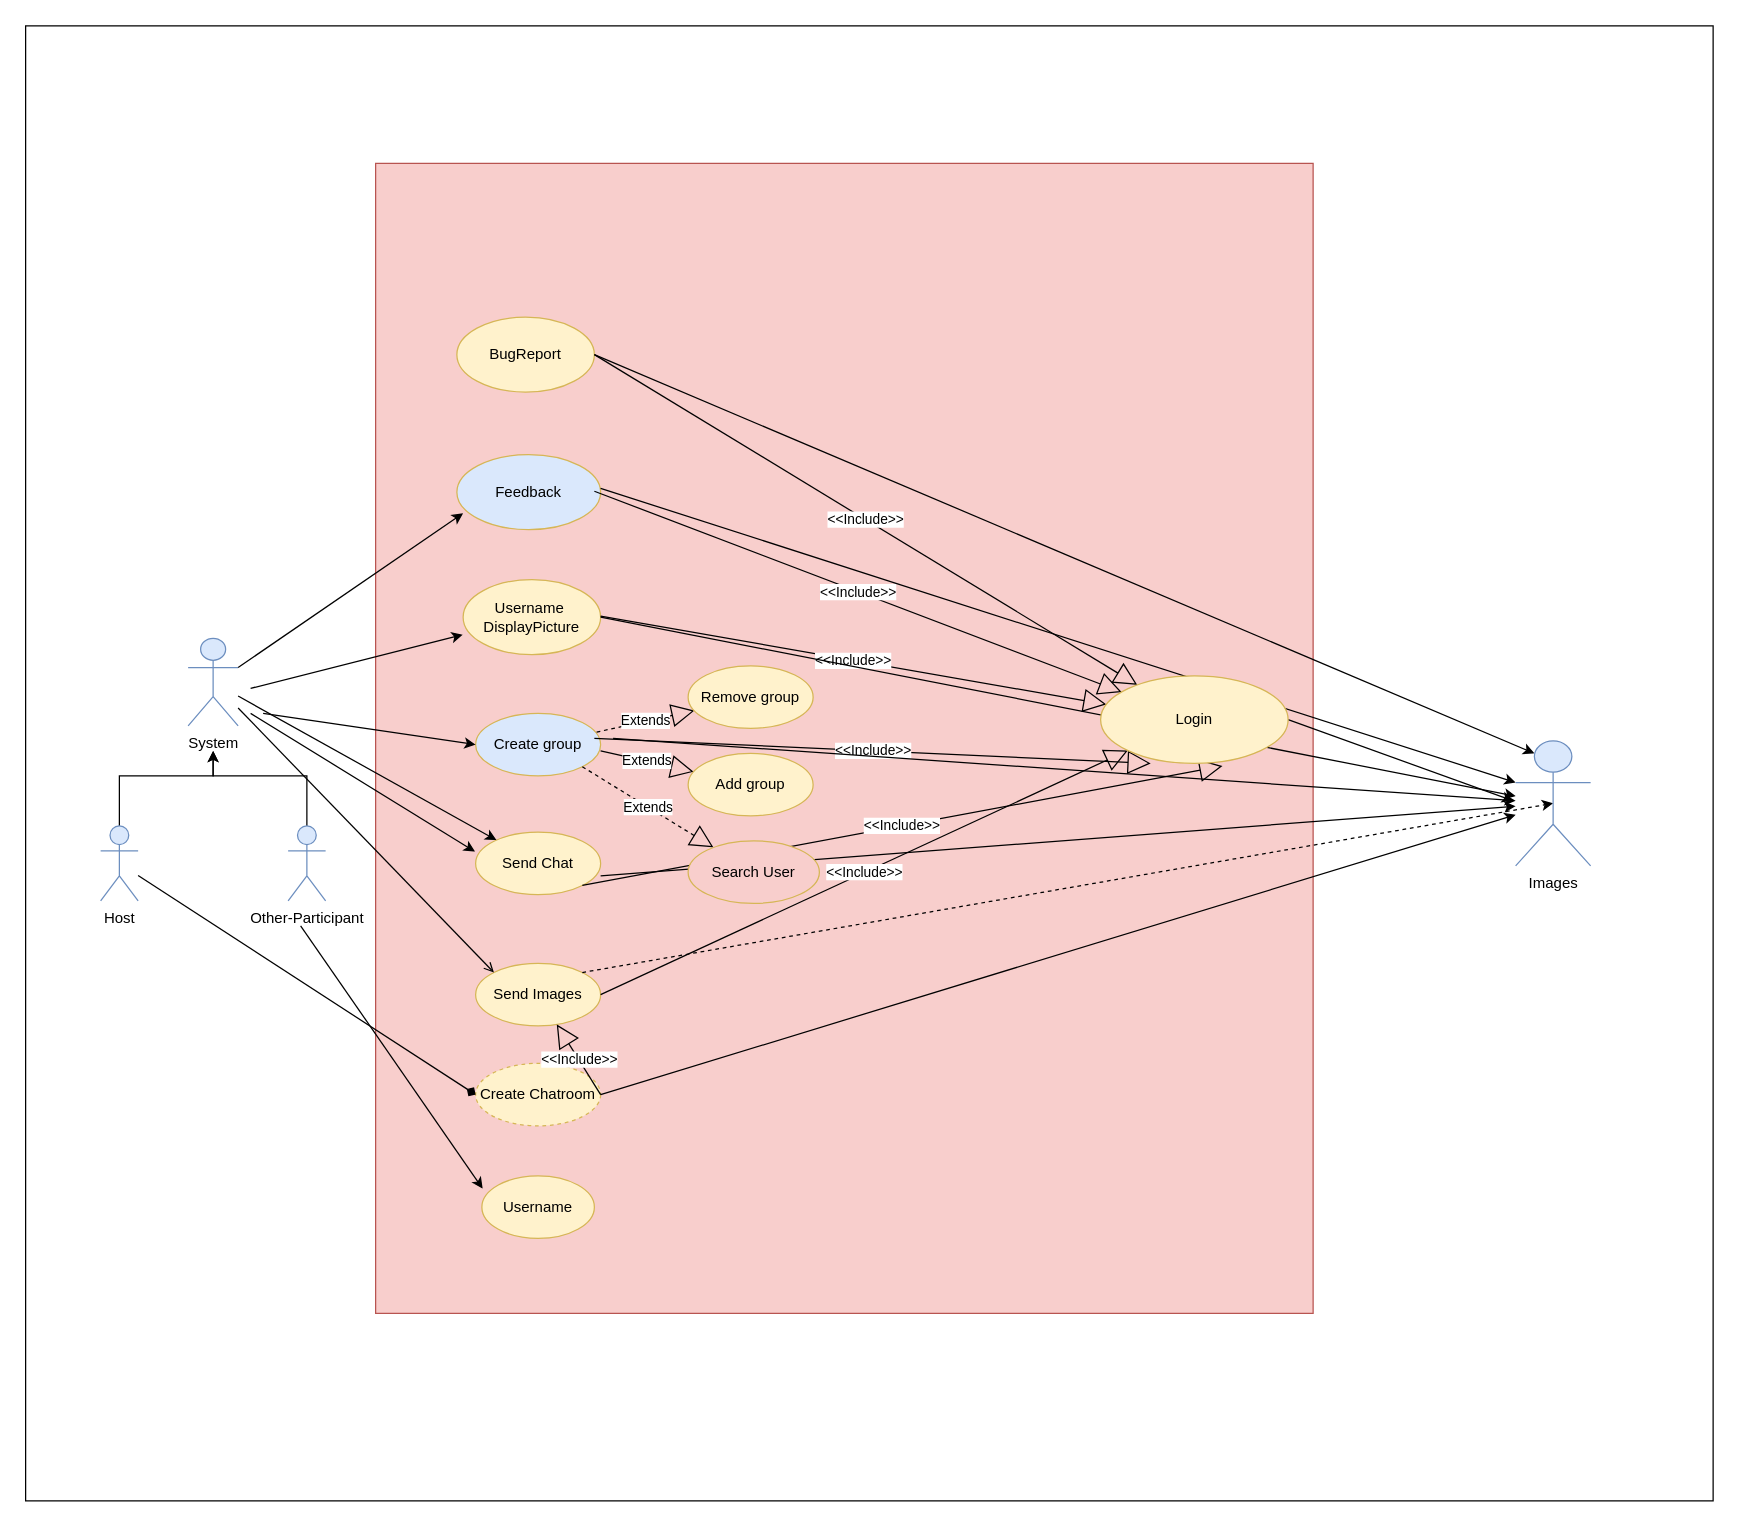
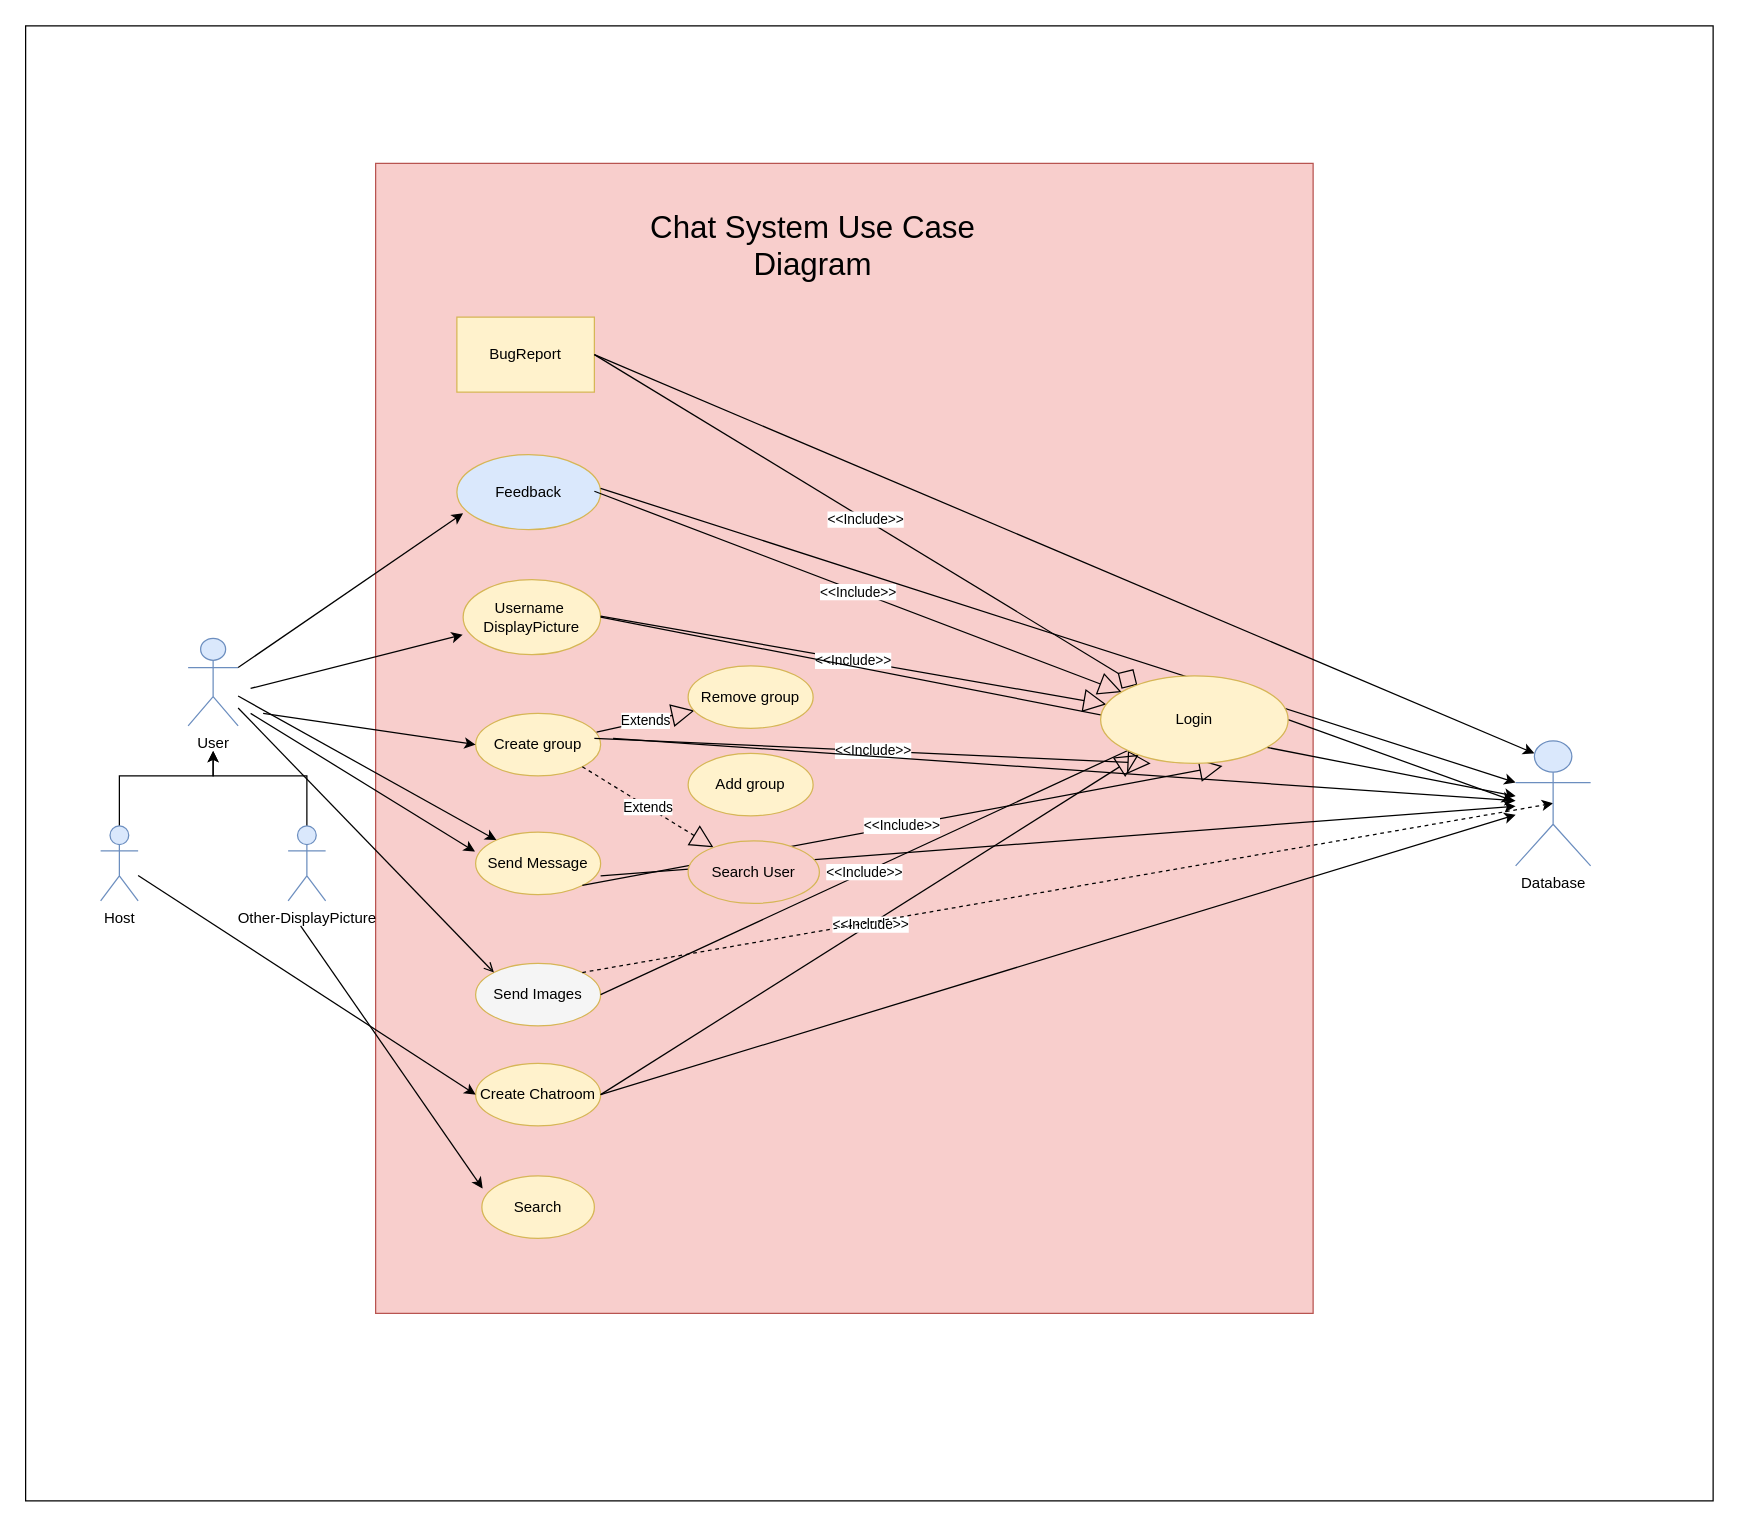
none -> (813, 244)
(526, 354) -> (526, 354)
(1117, 672) -> (1117, 672)
(608, 729) -> (608, 729)
(214, 743) -> (214, 743)
(538, 744) -> (538, 744)
(636, 759) -> none
(1107, 760) -> (1117, 755)
(538, 863) -> (538, 863)
(1554, 883) -> (1554, 883)
(308, 918) -> (308, 918)
(538, 994) -> (538, 994)
(584, 1068) -> (739, 1007)
(467, 1089) -> (468, 1089)
(538, 1094) -> (538, 1094)
(538, 1207) -> (538, 1207)
